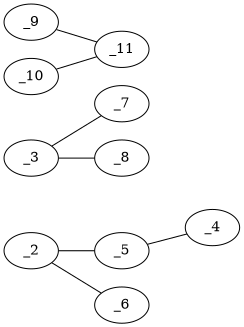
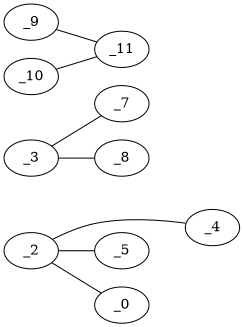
(167, 239) -> (118, 220)
(122, 305) -> (122, 305)
